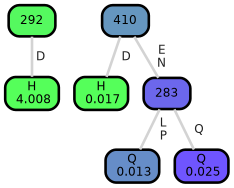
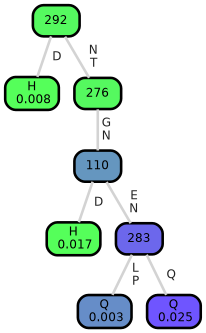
(125, 21) -> (98, 166)
(32, 93) -> (32, 93)
none -> (98, 93)
(132, 166) -> (105, 312)
